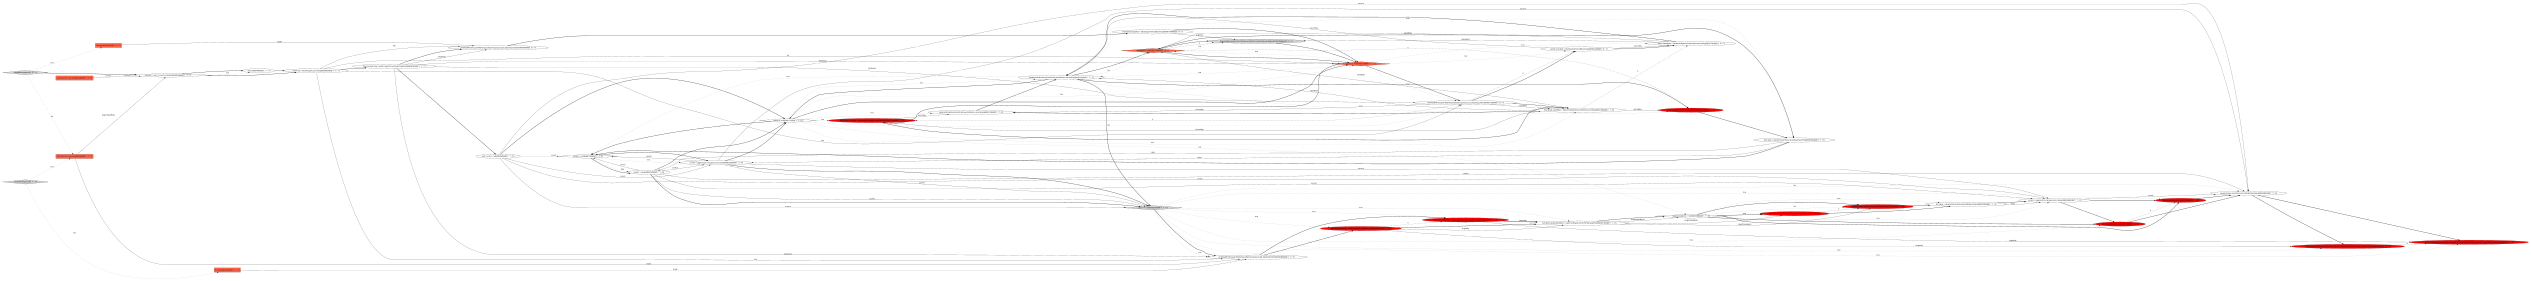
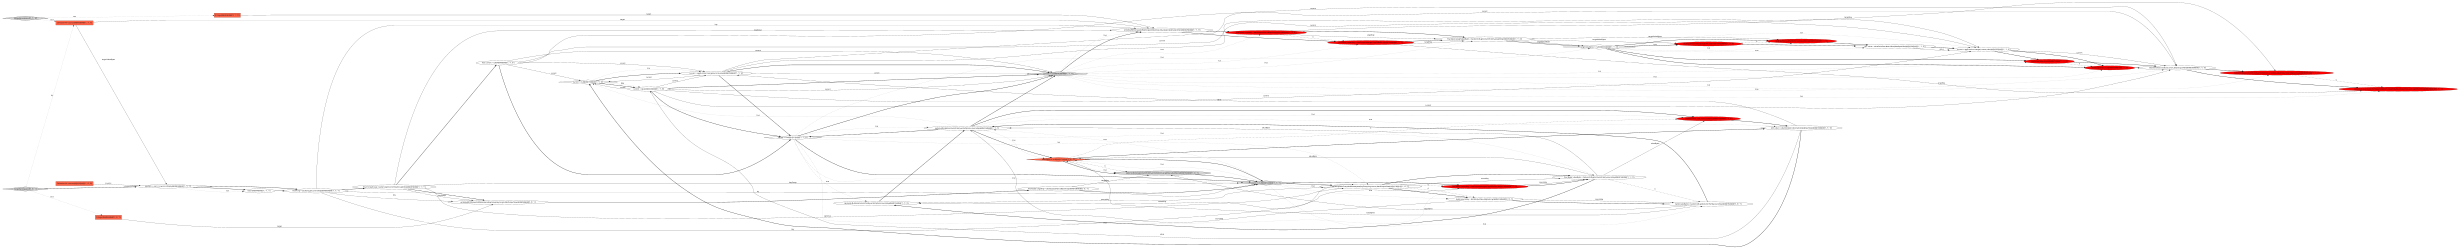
(1361, 64) -> (1266, 183)
(681, 131) -> (924, 100)
